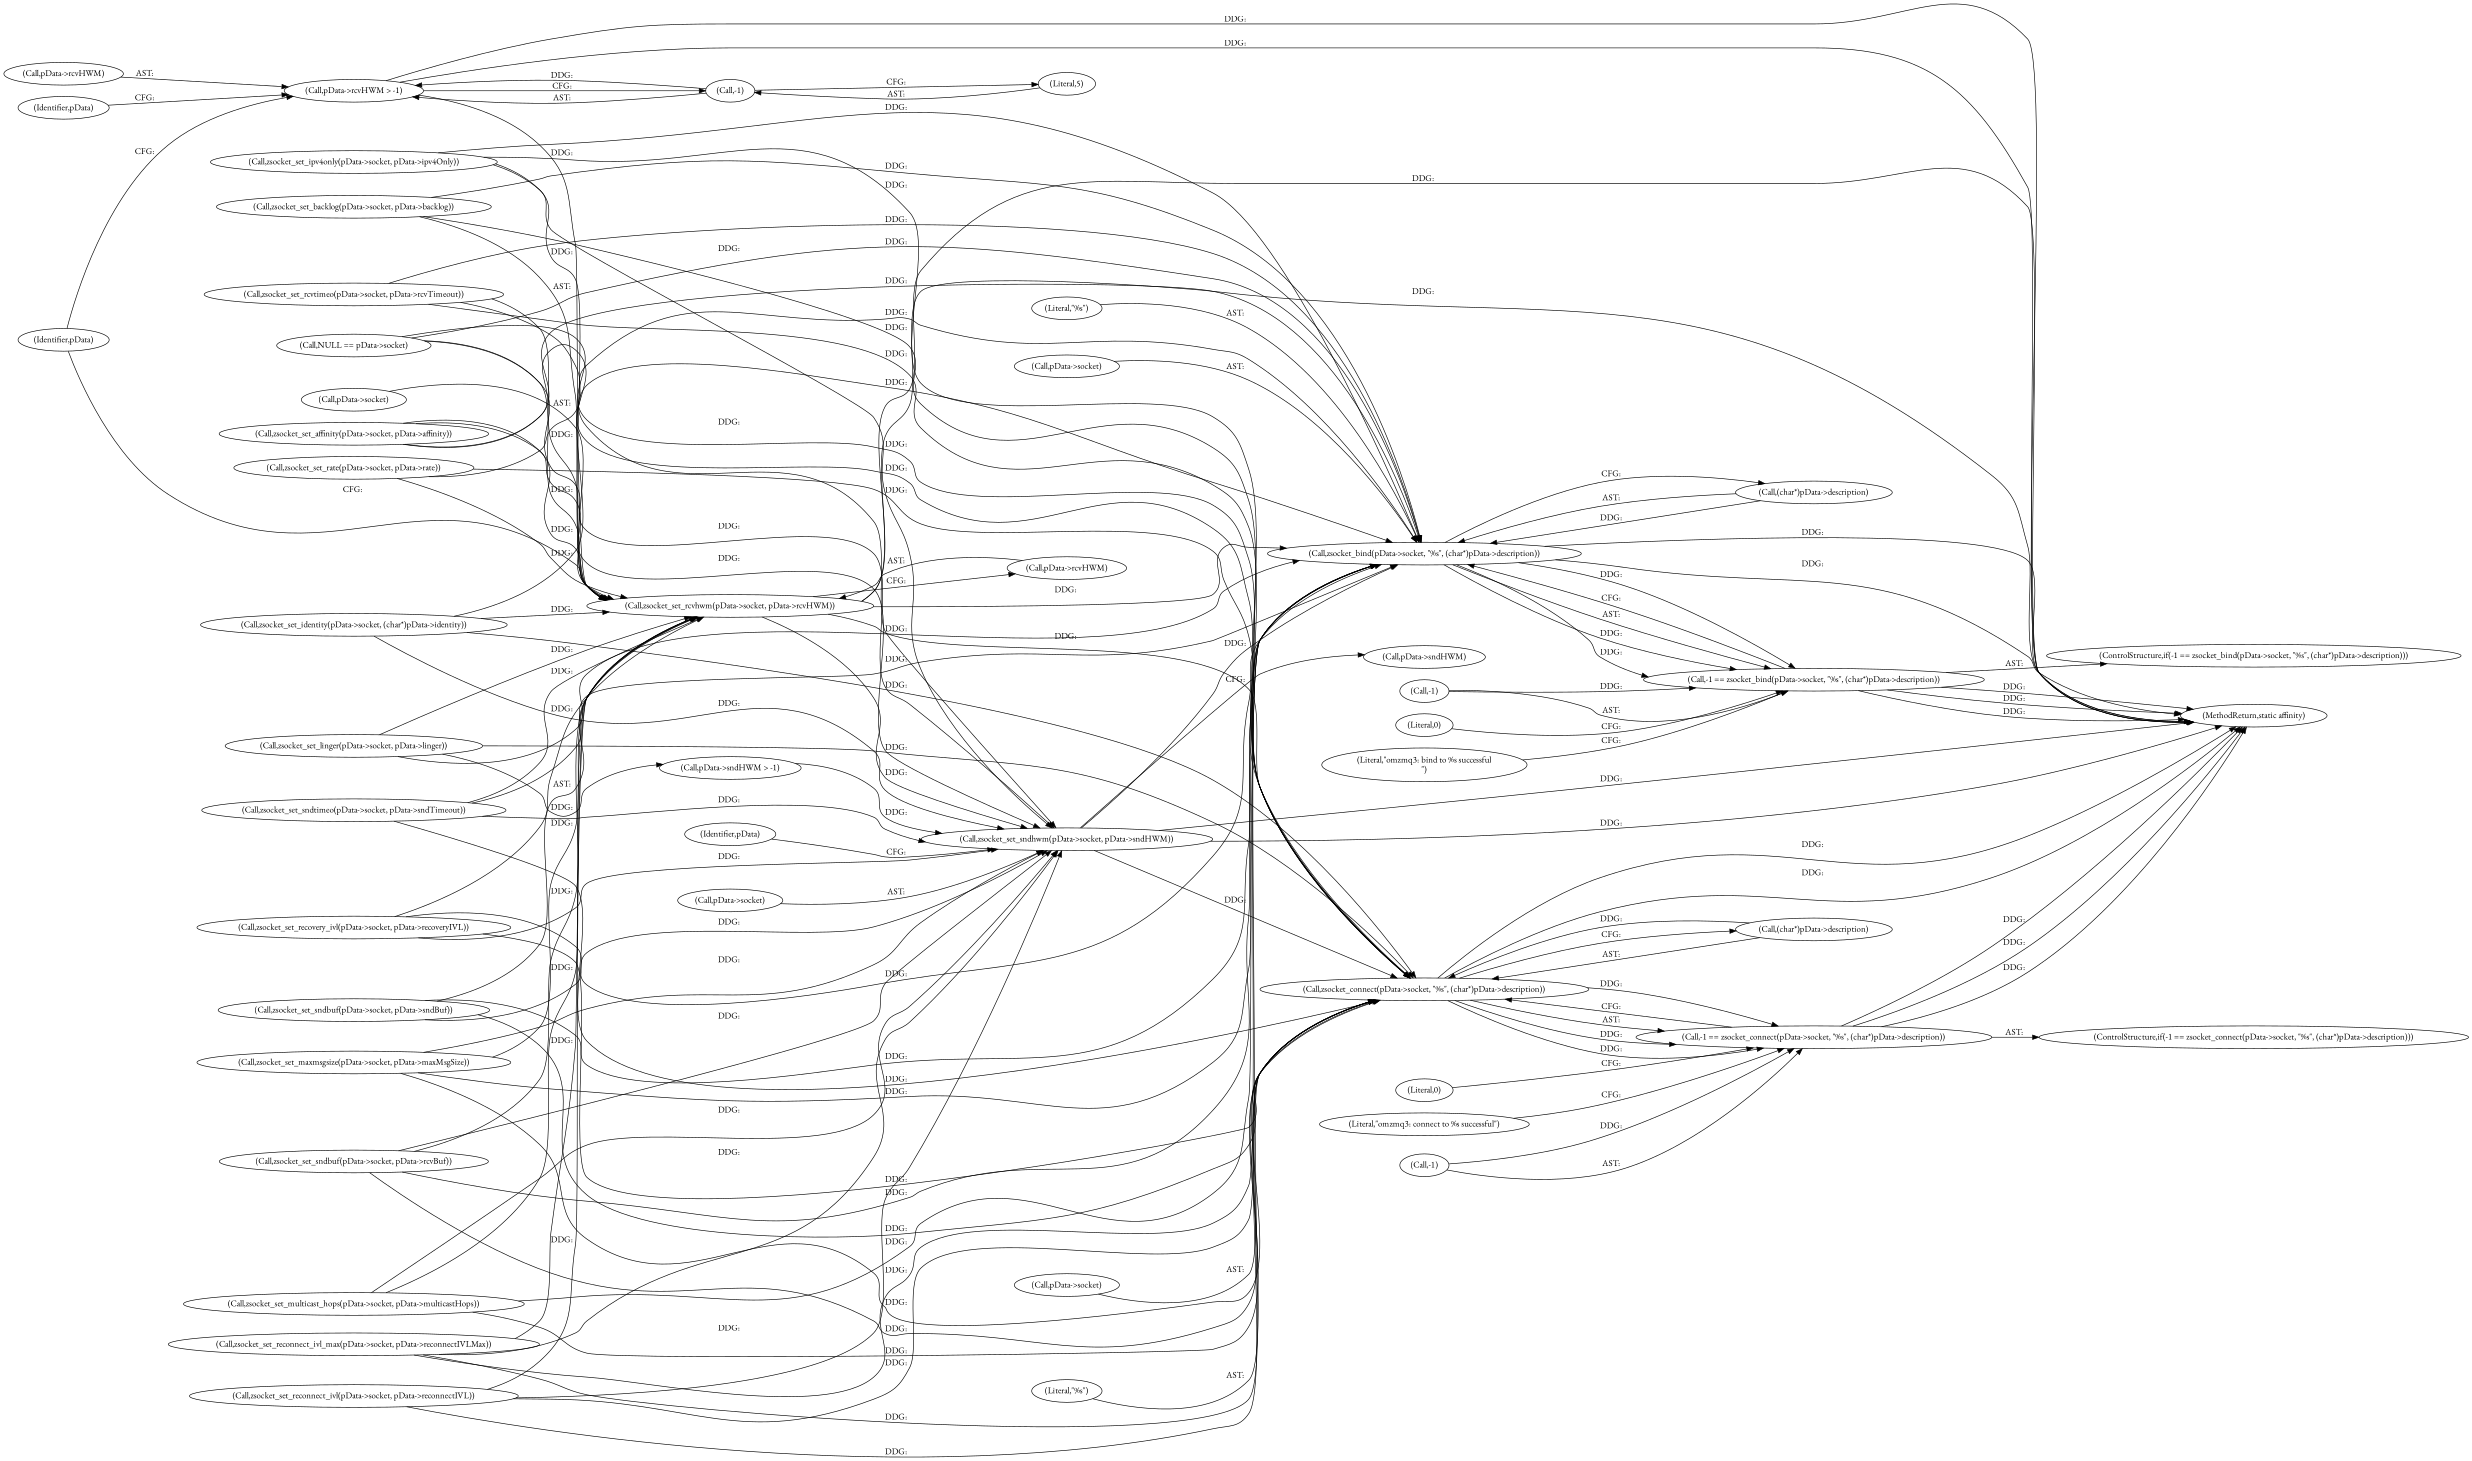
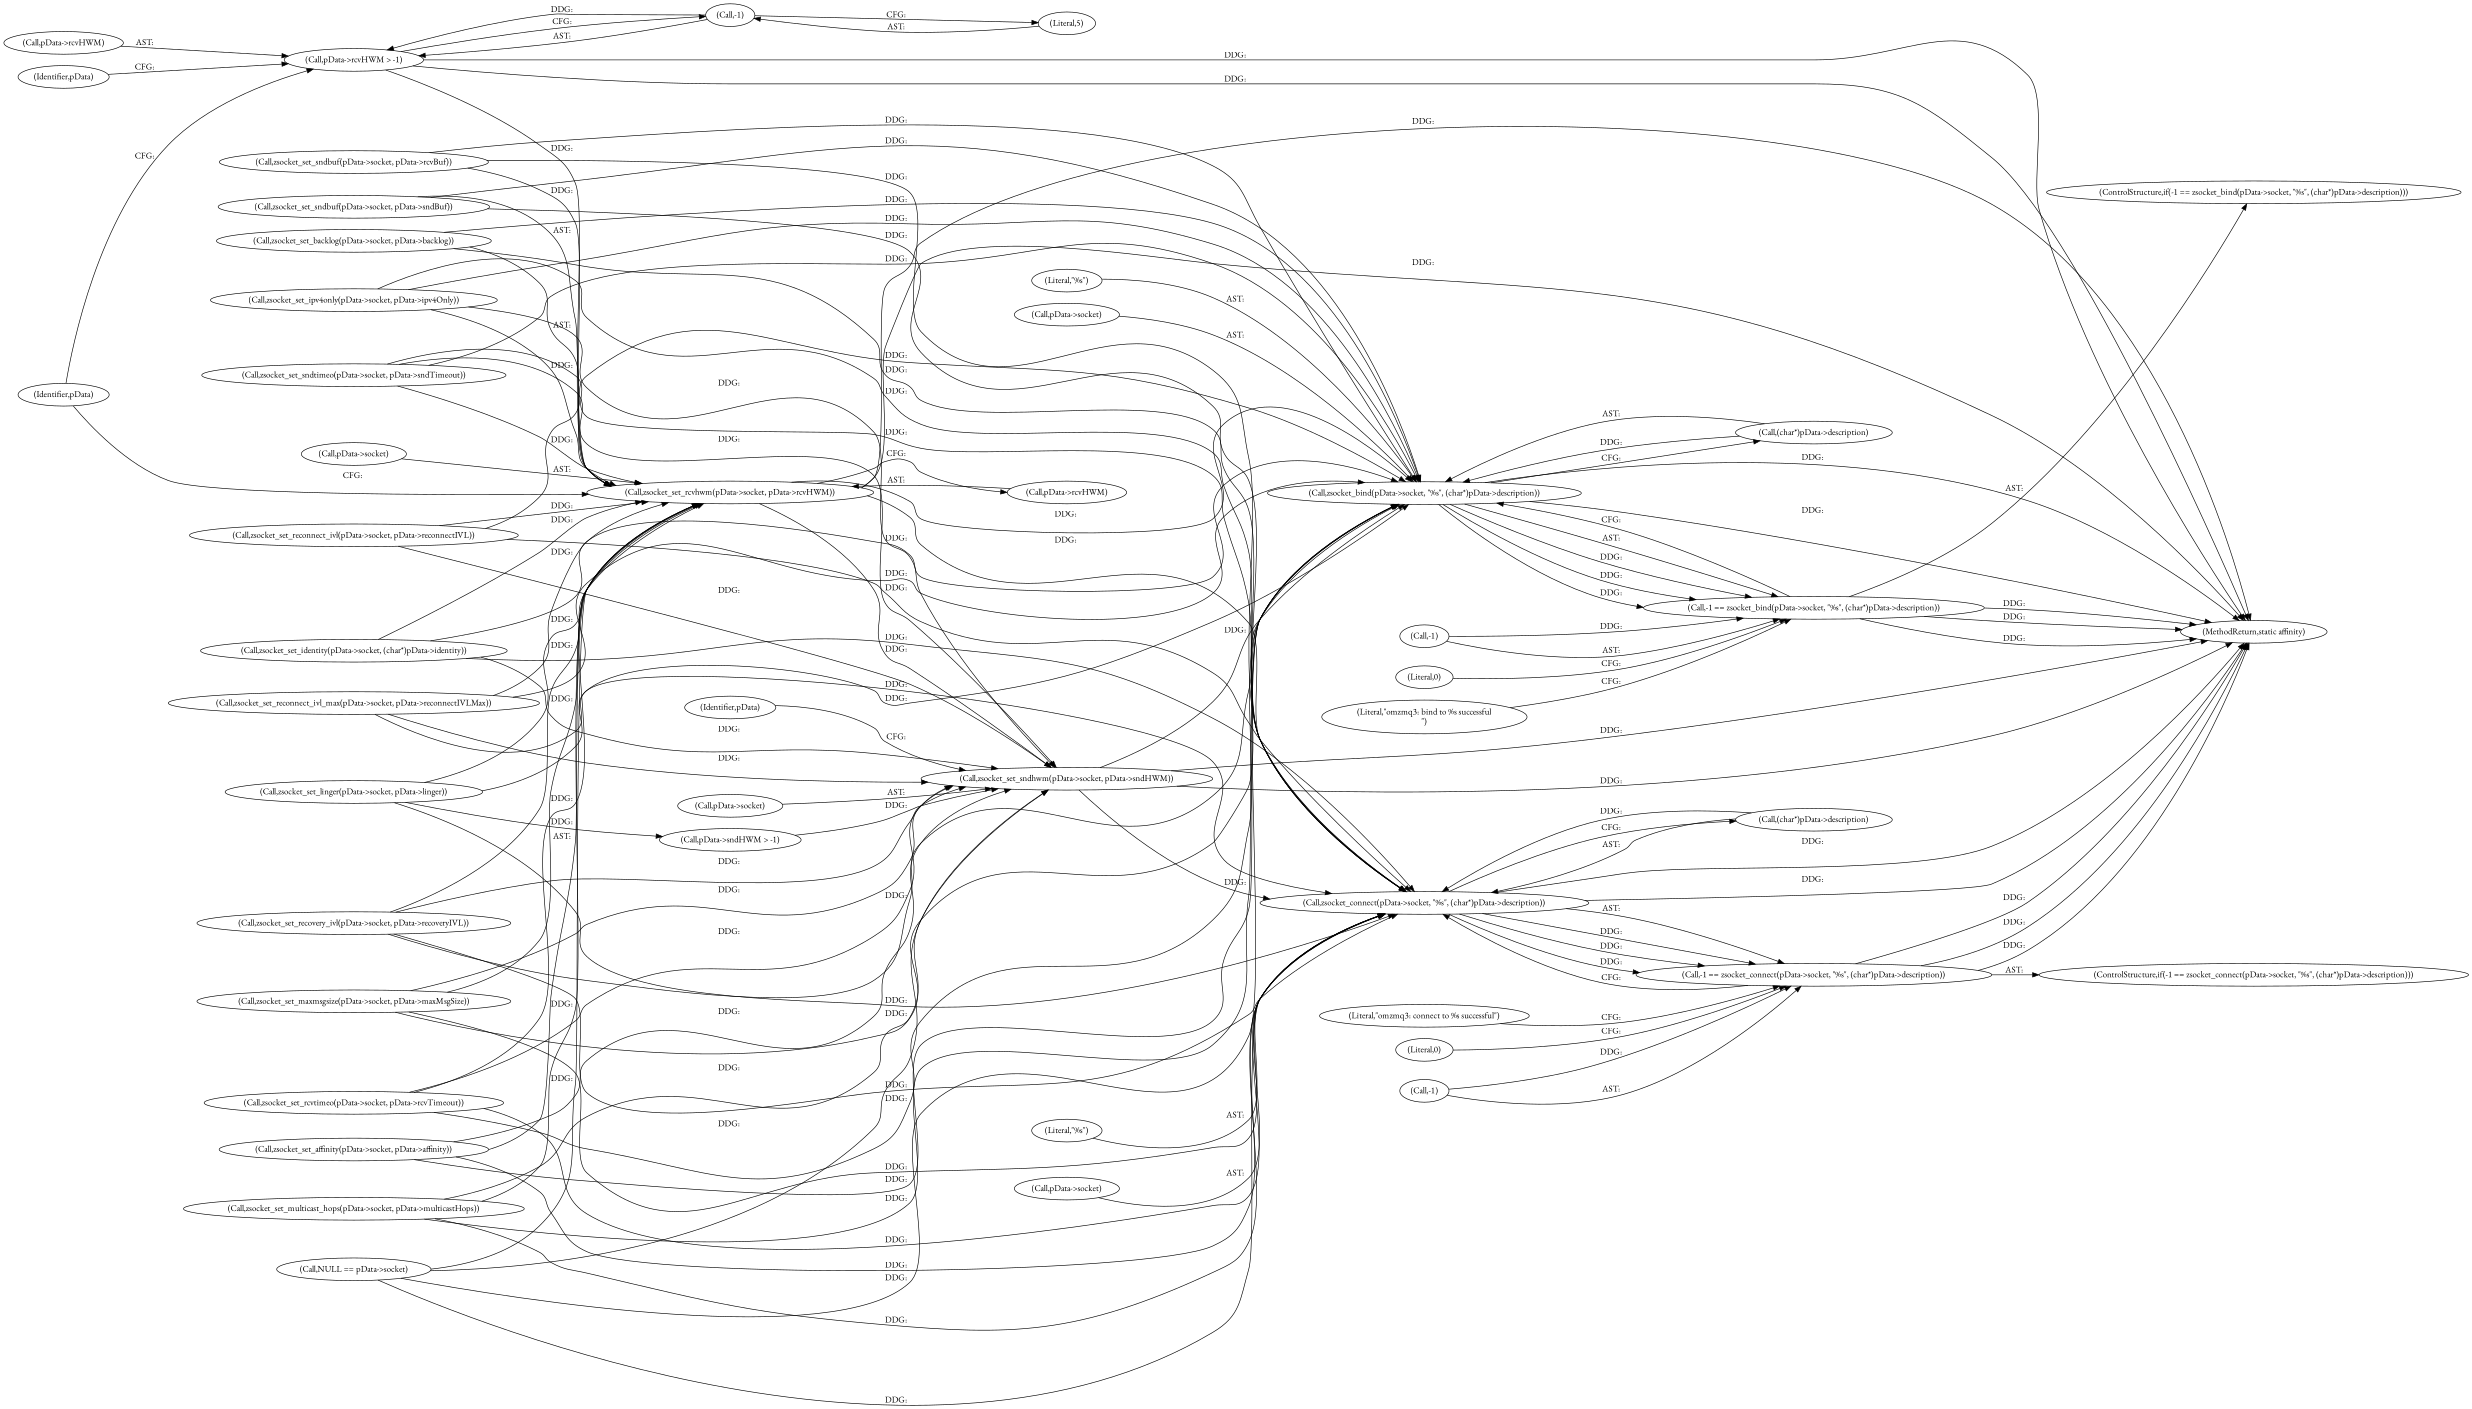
(354, 468) -> none
(563, 529) -> (563, 836)
(1424, 657) -> none
(724, 931) -> none
(757, 1059) -> none
